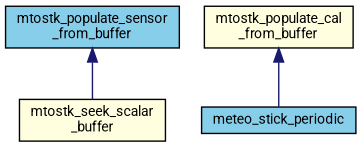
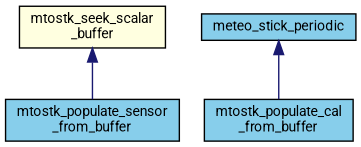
(279, 27) -> (279, 120)
(92, 81) -> (92, 81)
(279, 84) -> (279, 77)
